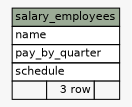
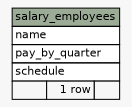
(76, 90) -> (76, 90)
